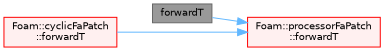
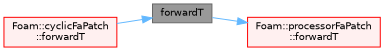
(177, 32) -> (130, 21)
